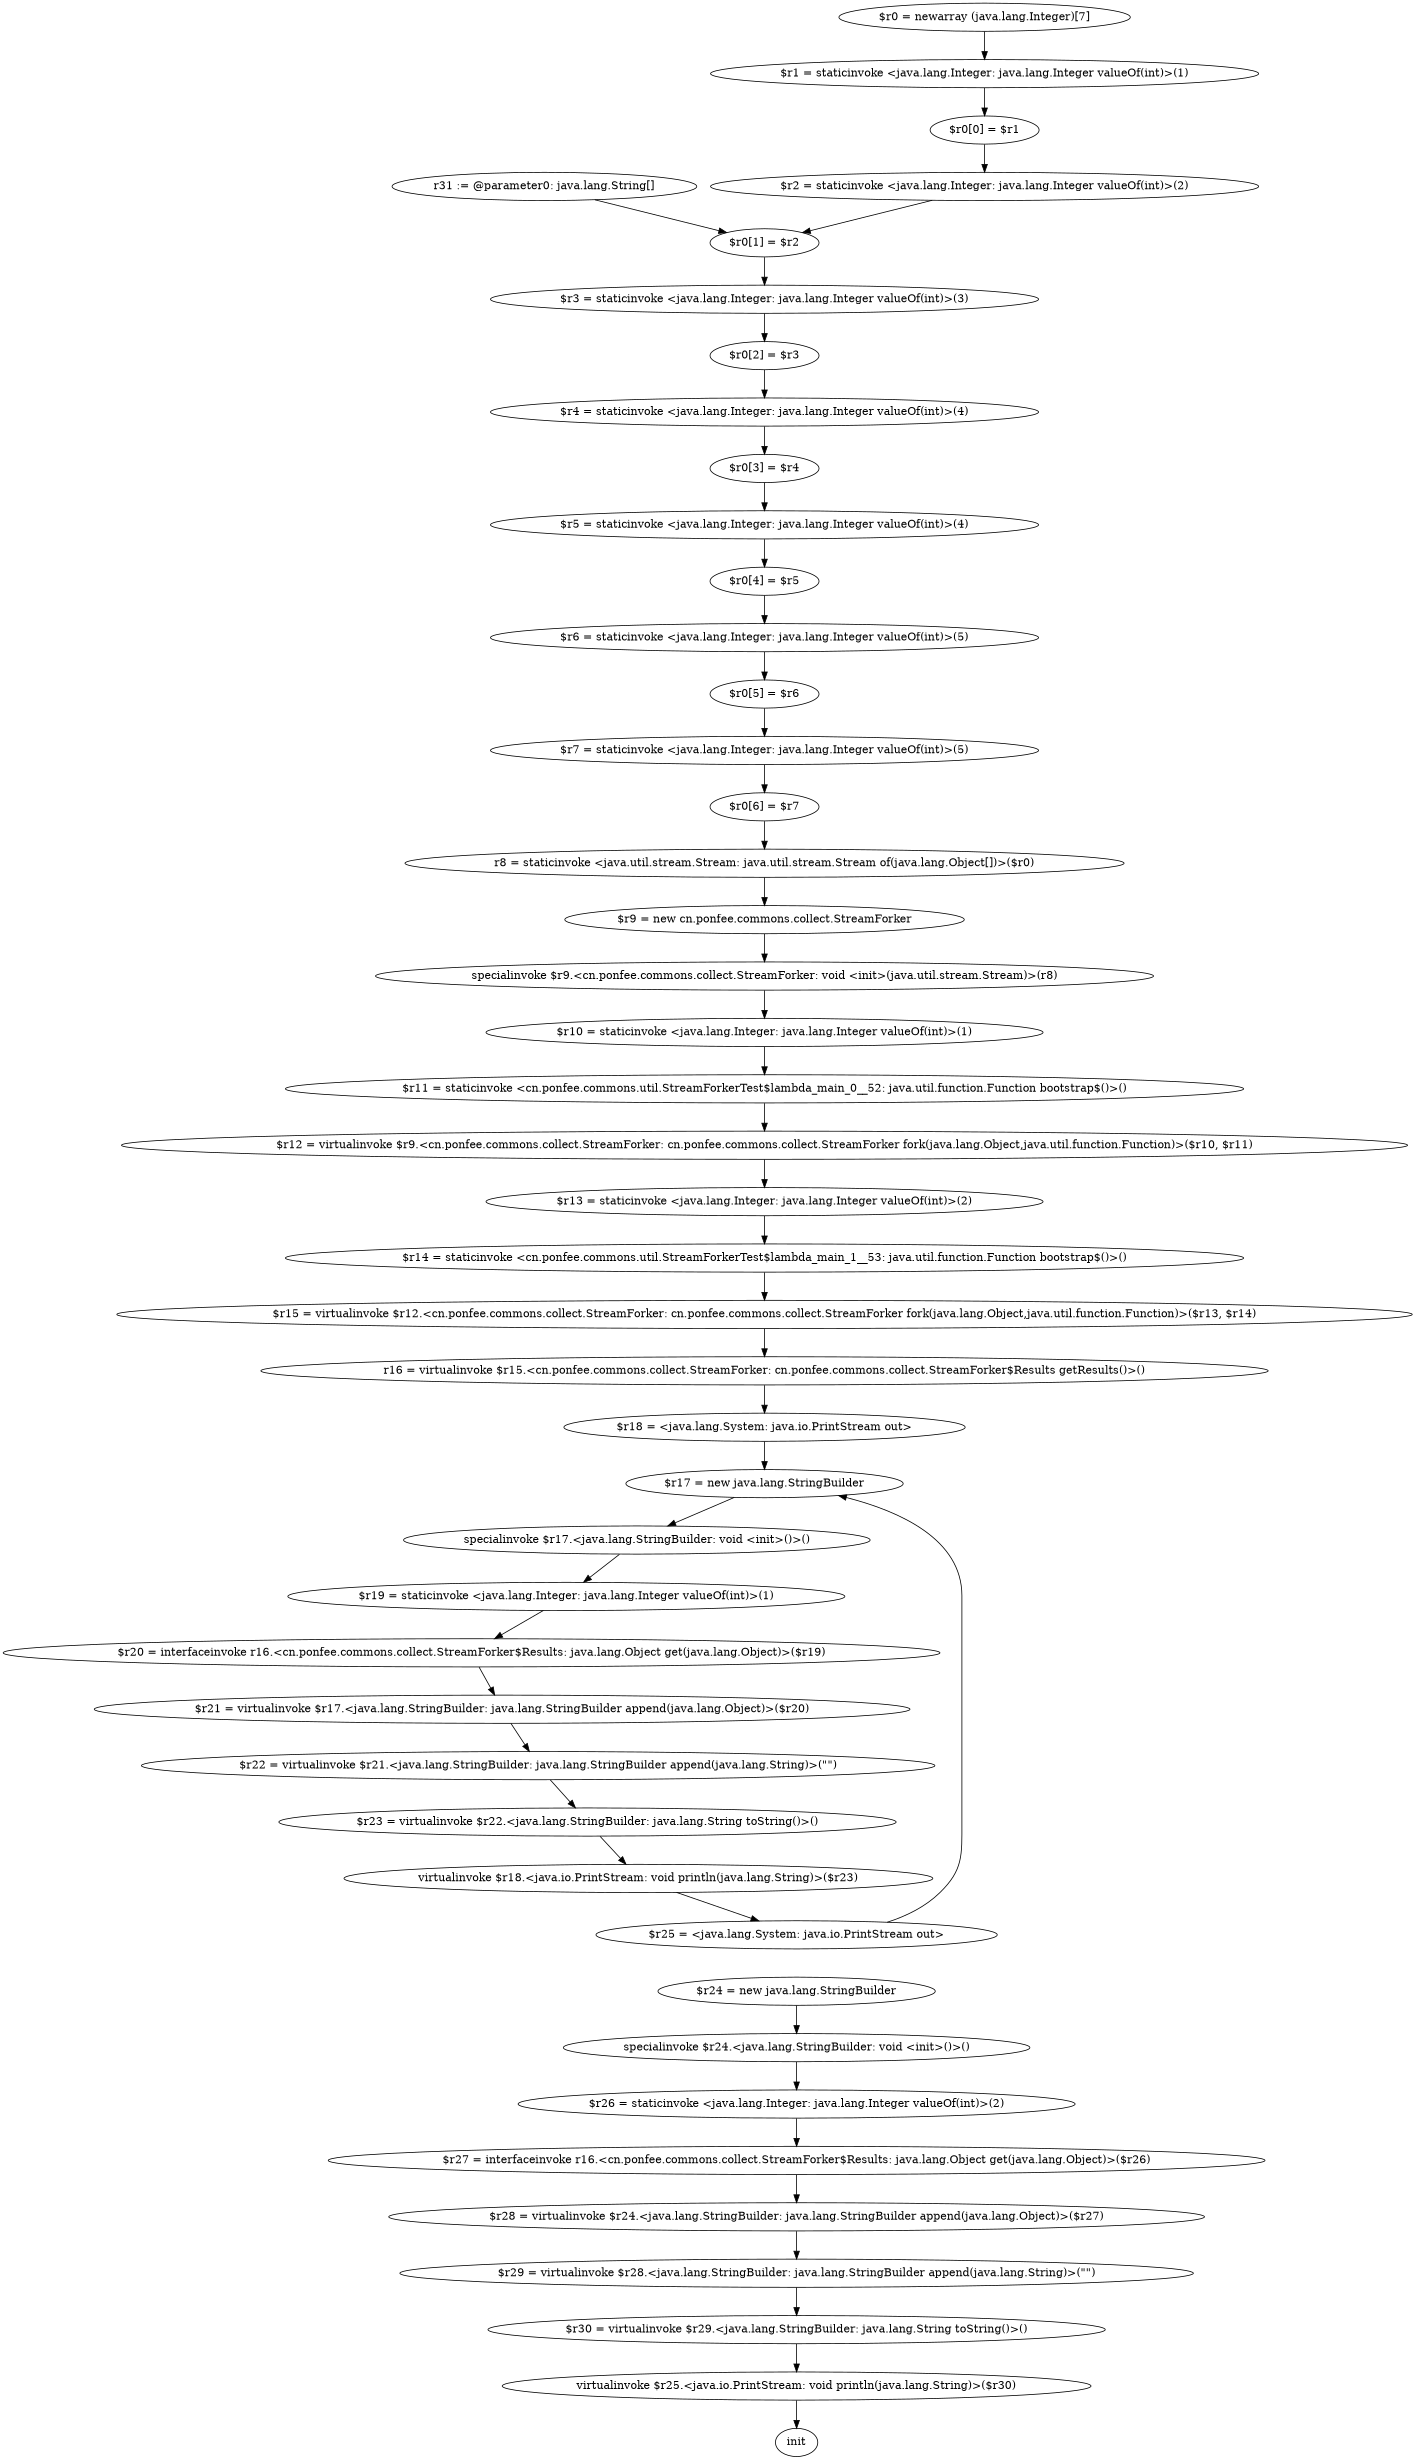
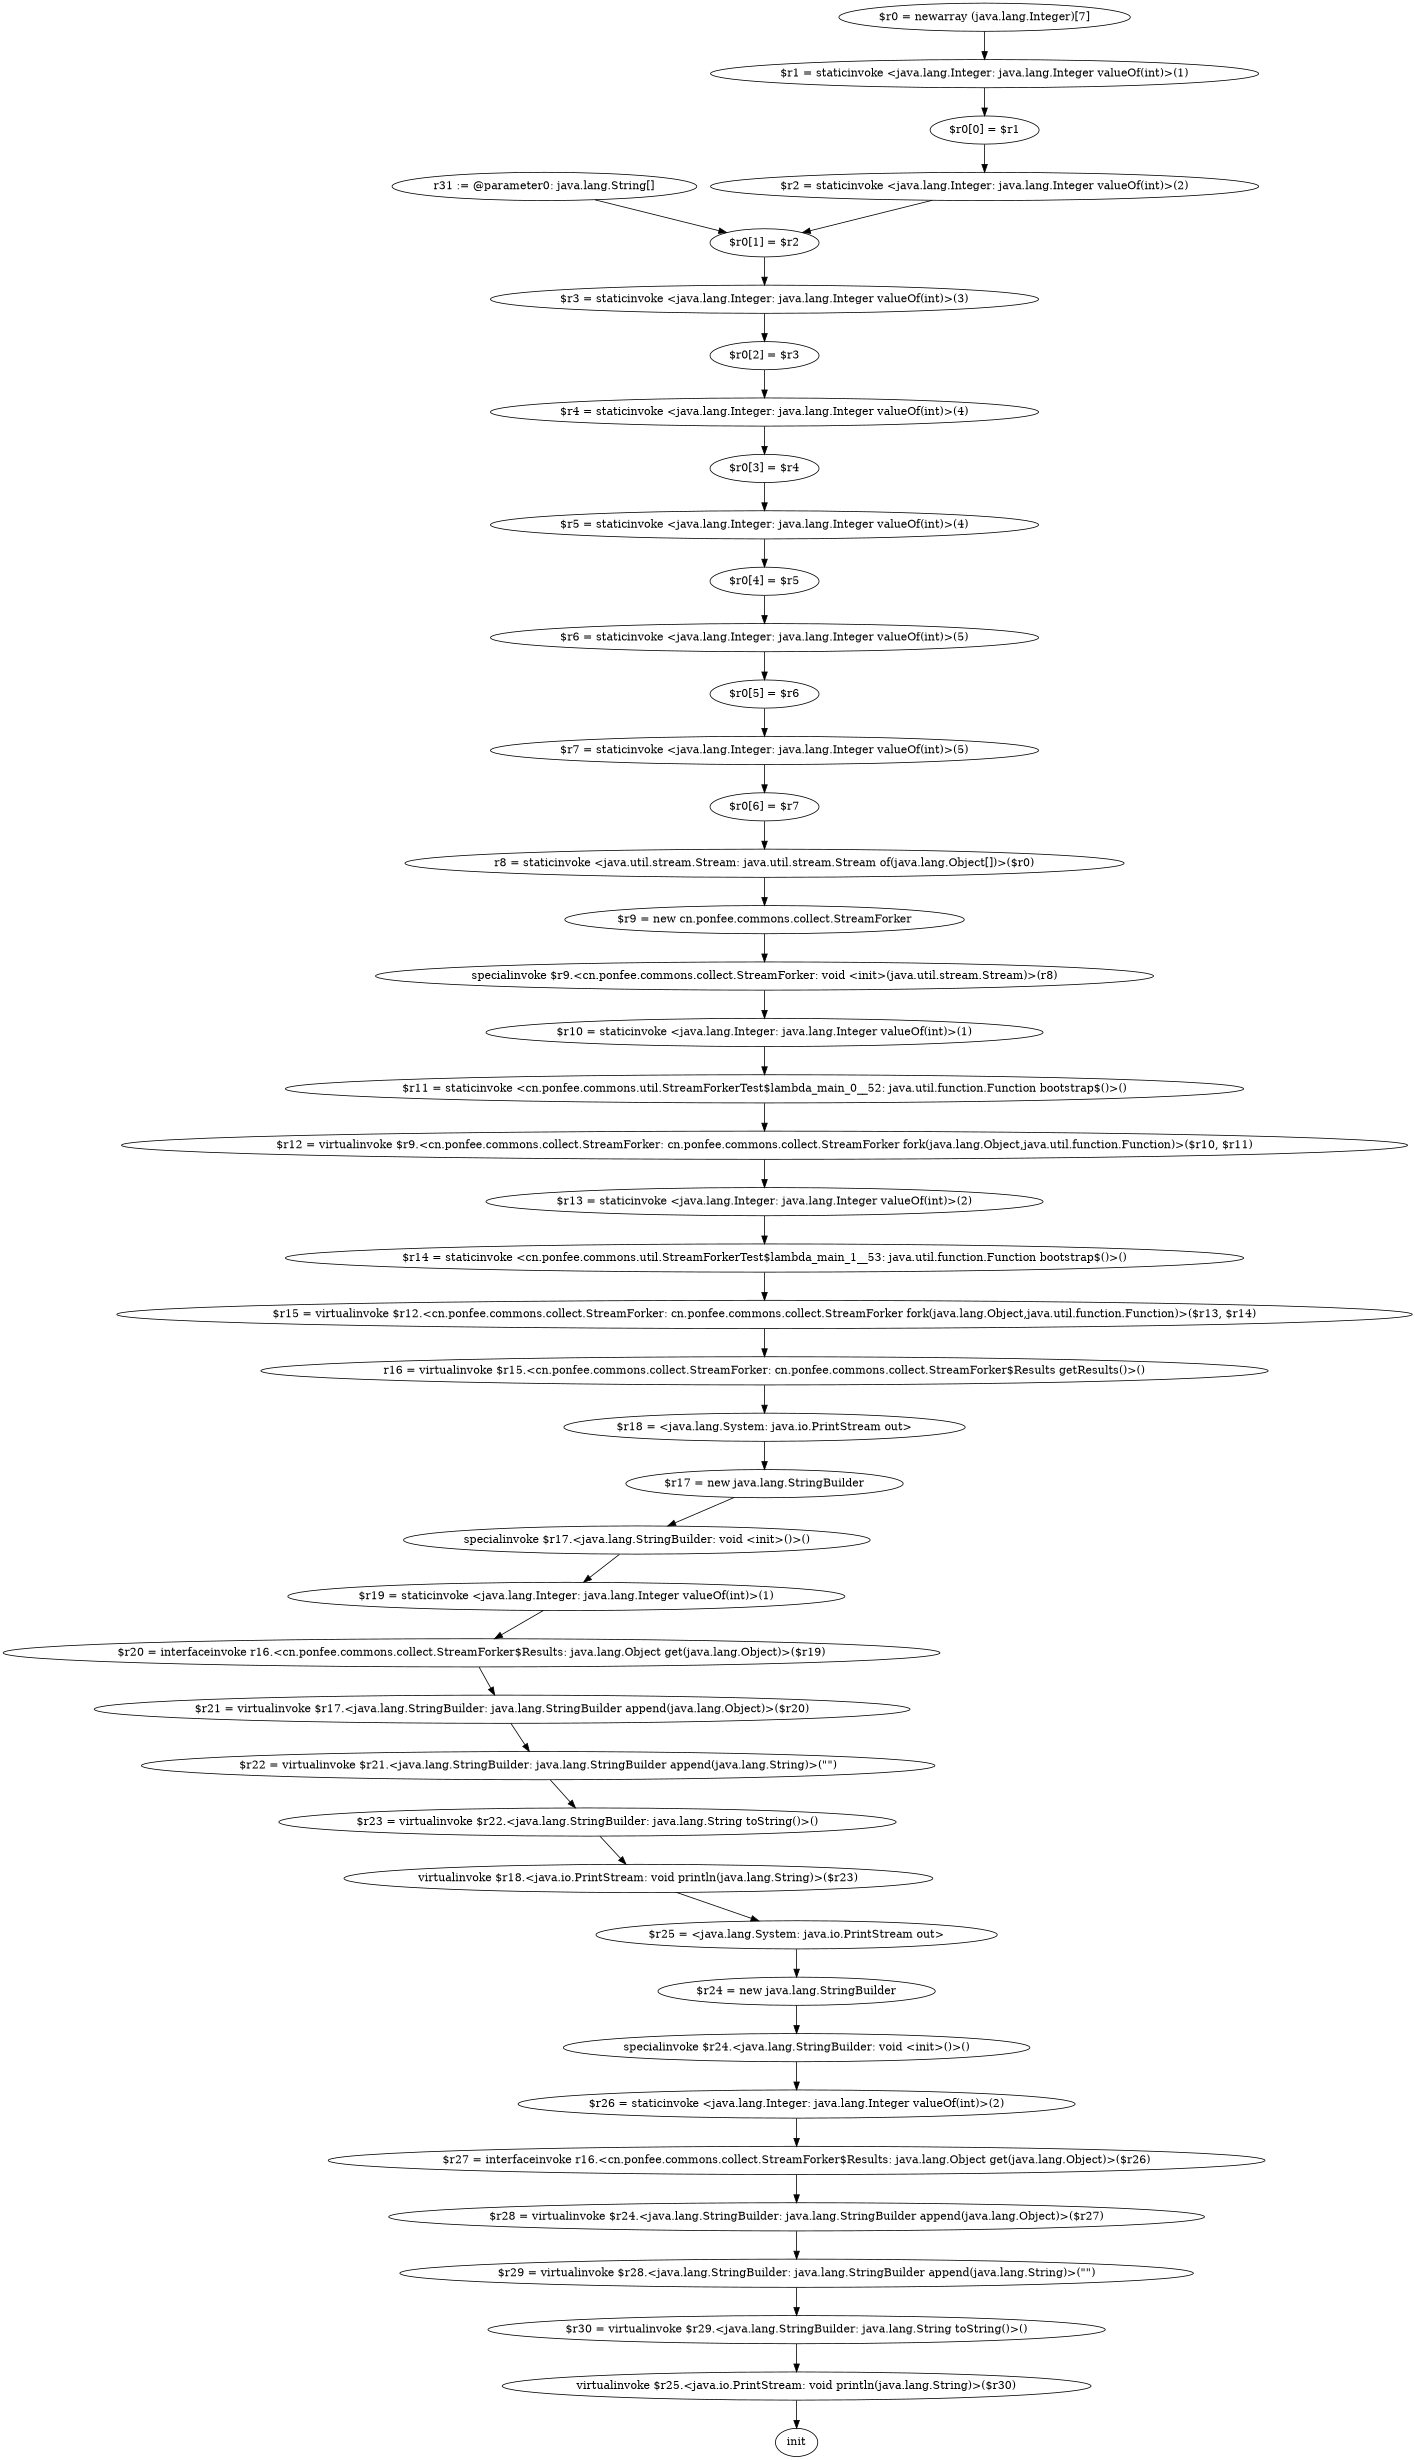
(962, 1696) -> (797, 1959)
